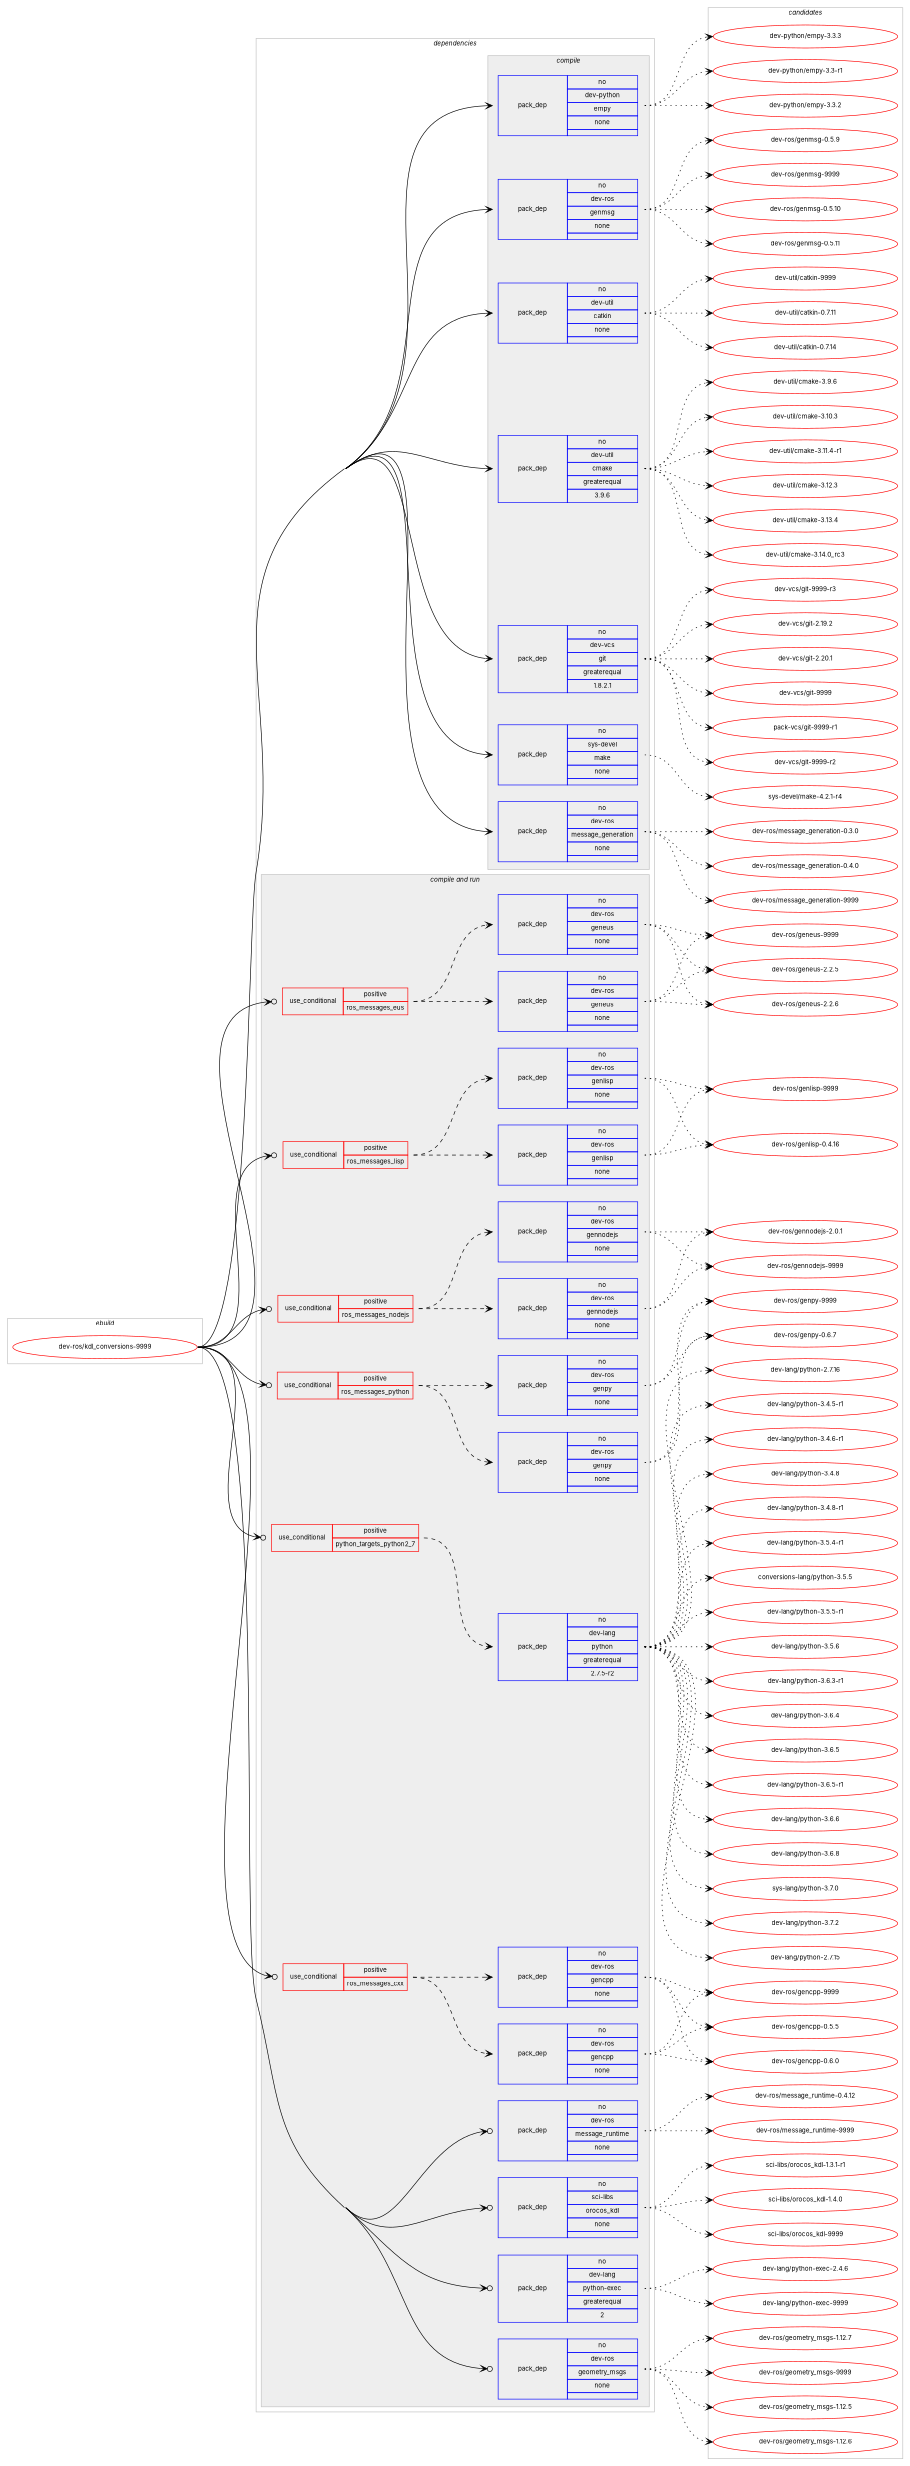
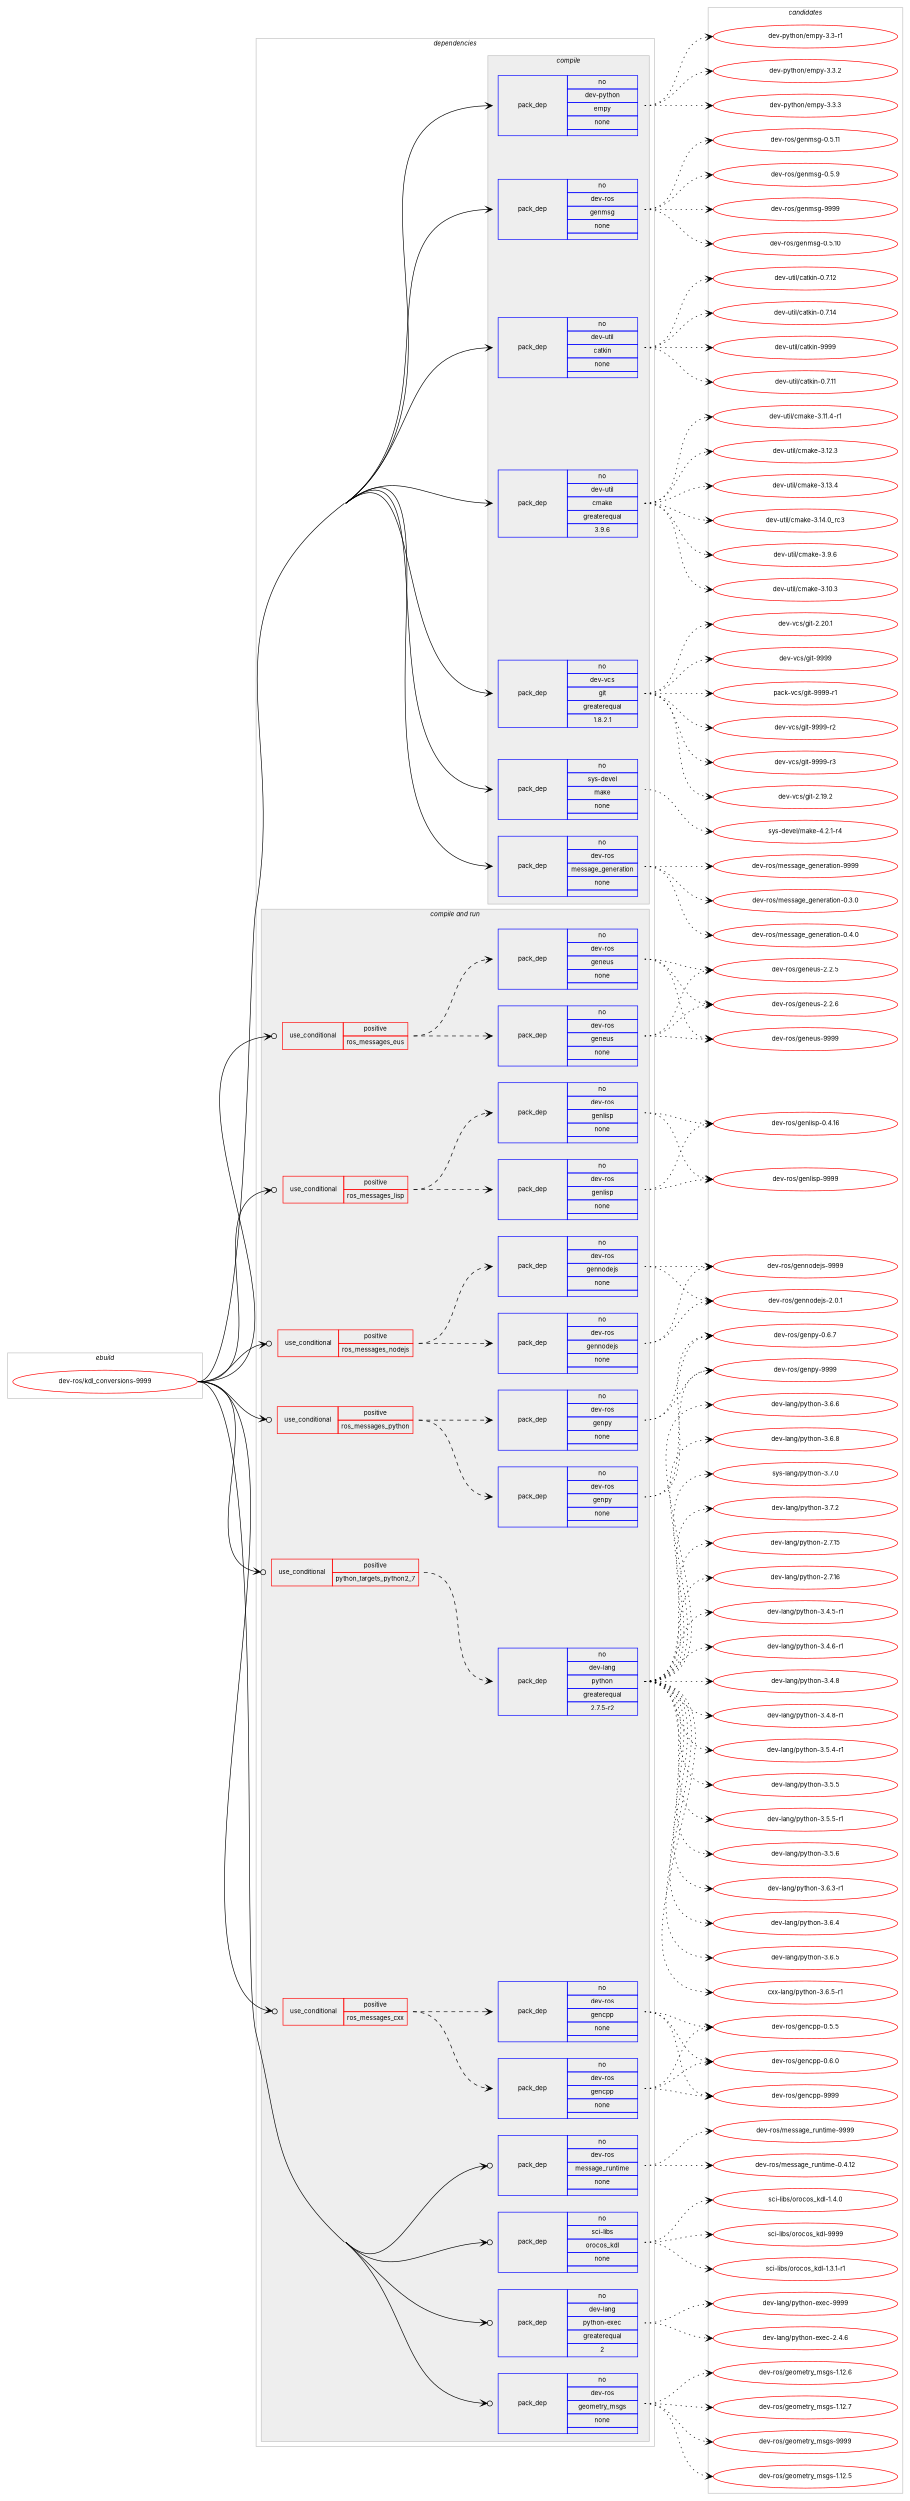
none -> (805, 279)
(805, 1578) -> (805, 1785)
(805, 1785) -> (805, 1993)
